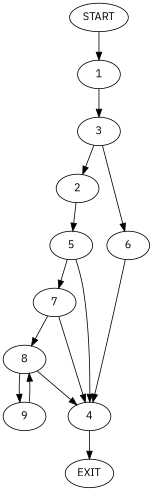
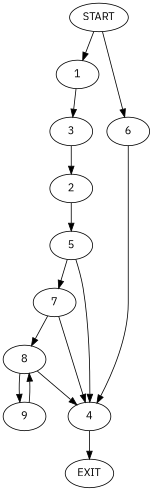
(113, 185) -> (113, 71)
